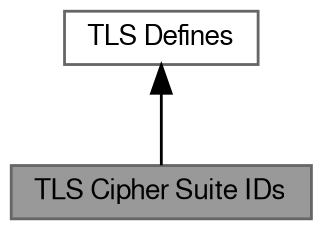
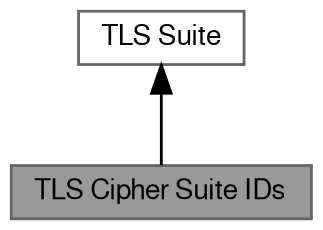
(161, 38) -> (161, 38)
